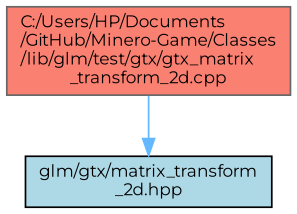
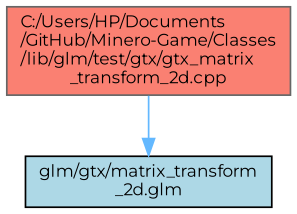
(149, 182) -> (149, 182)
